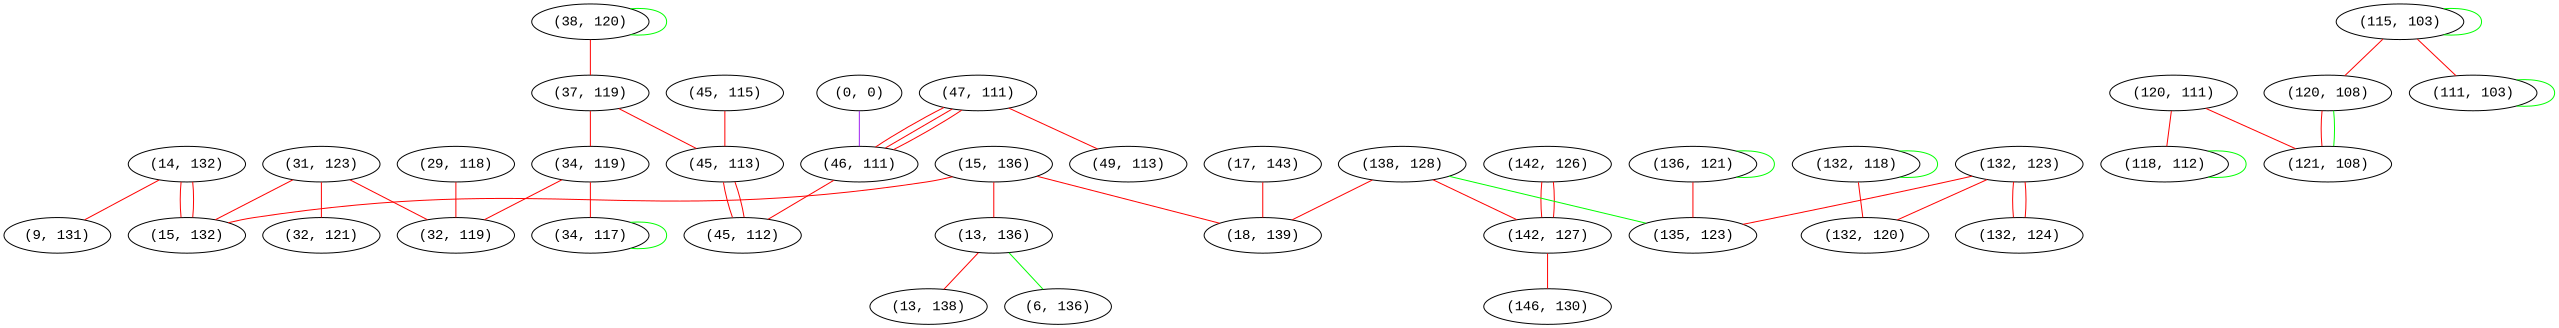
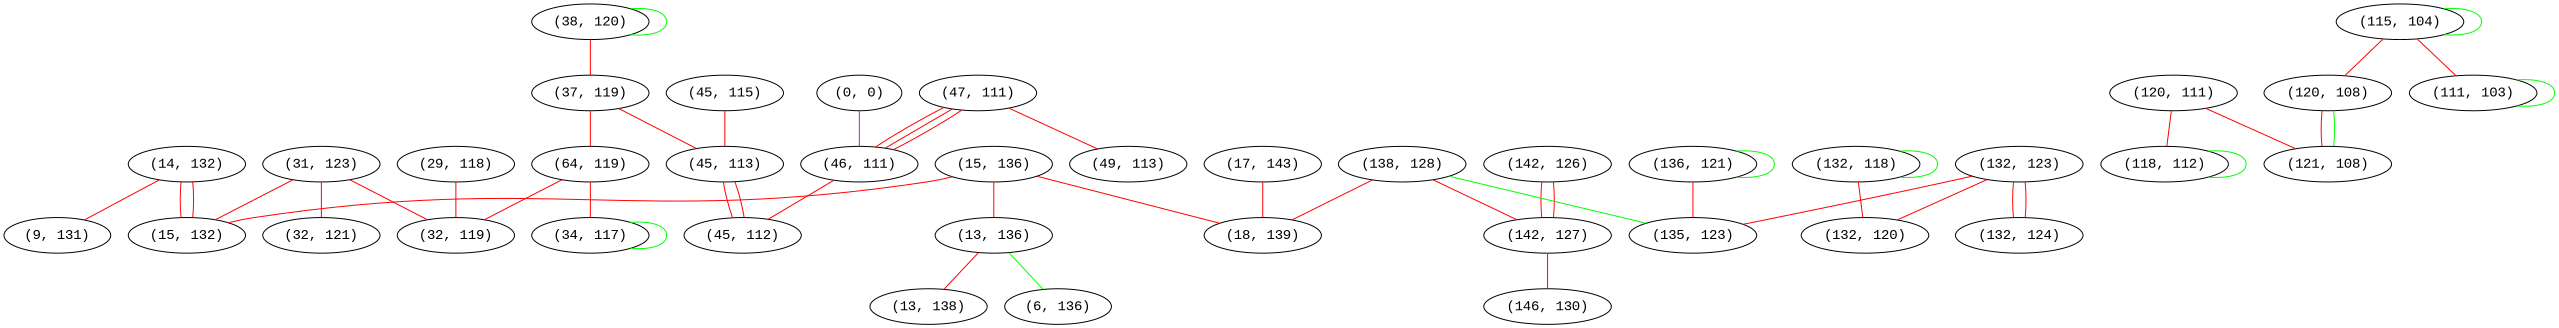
(2400, 22) -> (2400, 22)
(590, 164) -> (590, 164)
